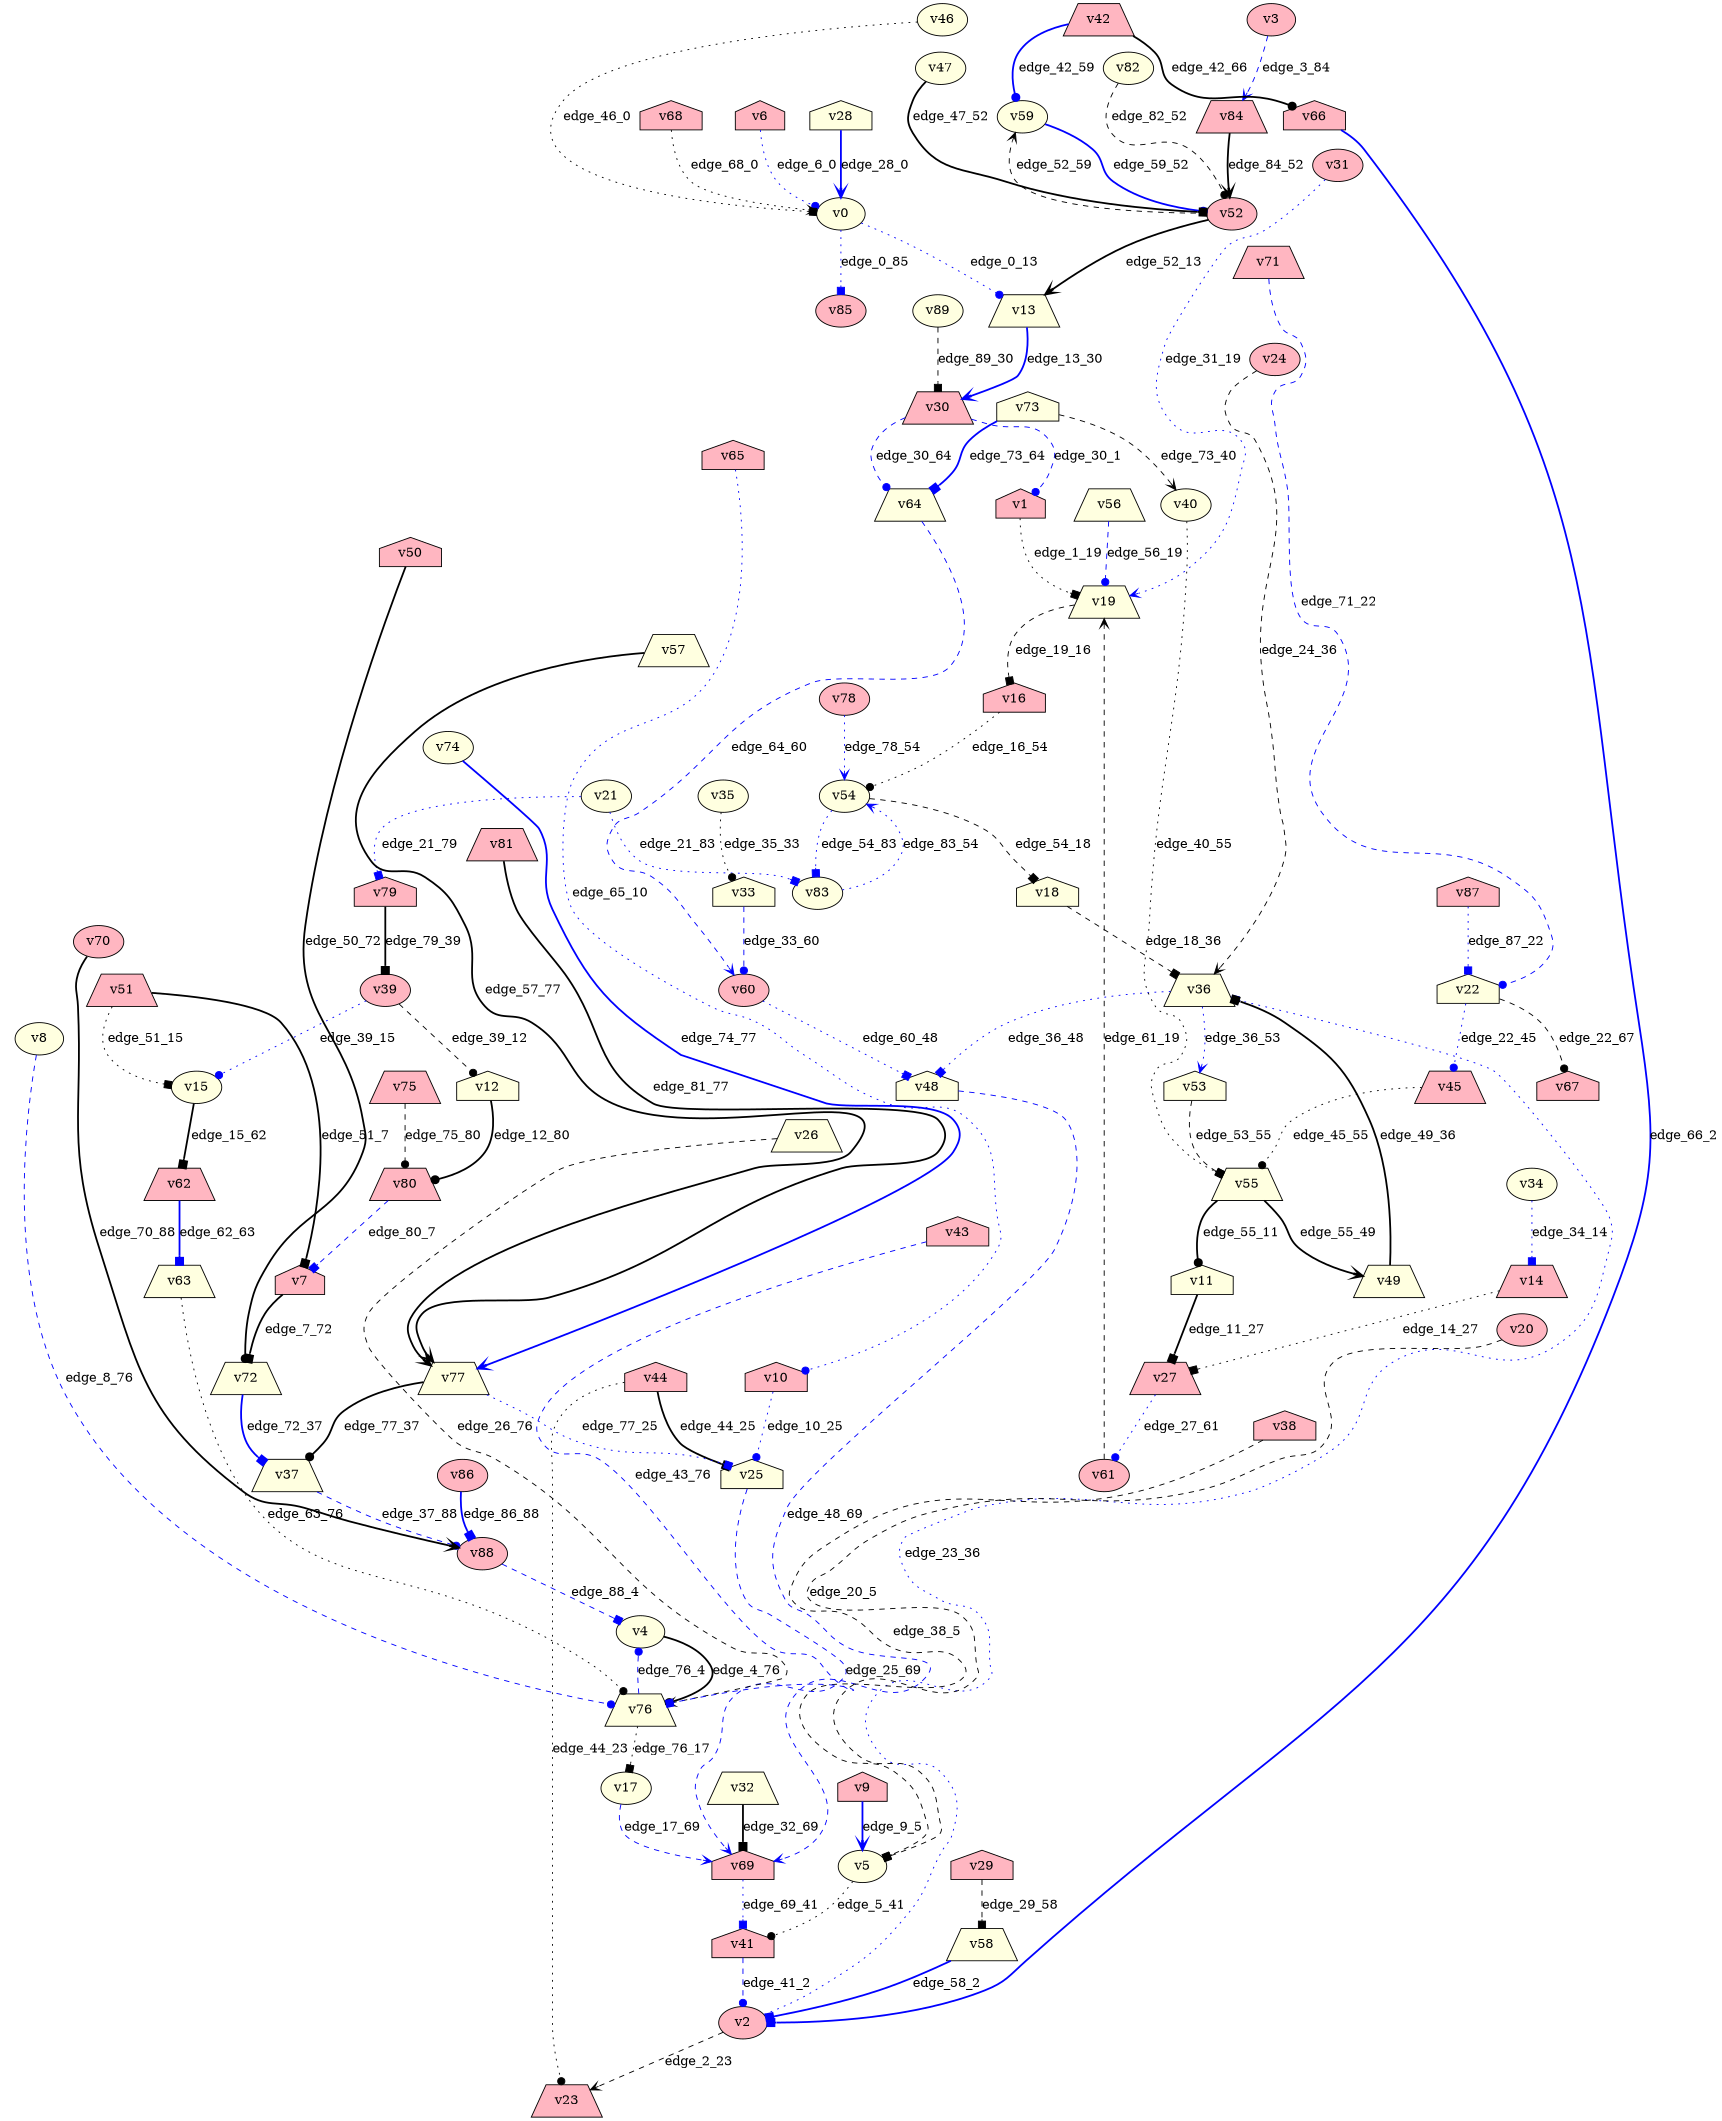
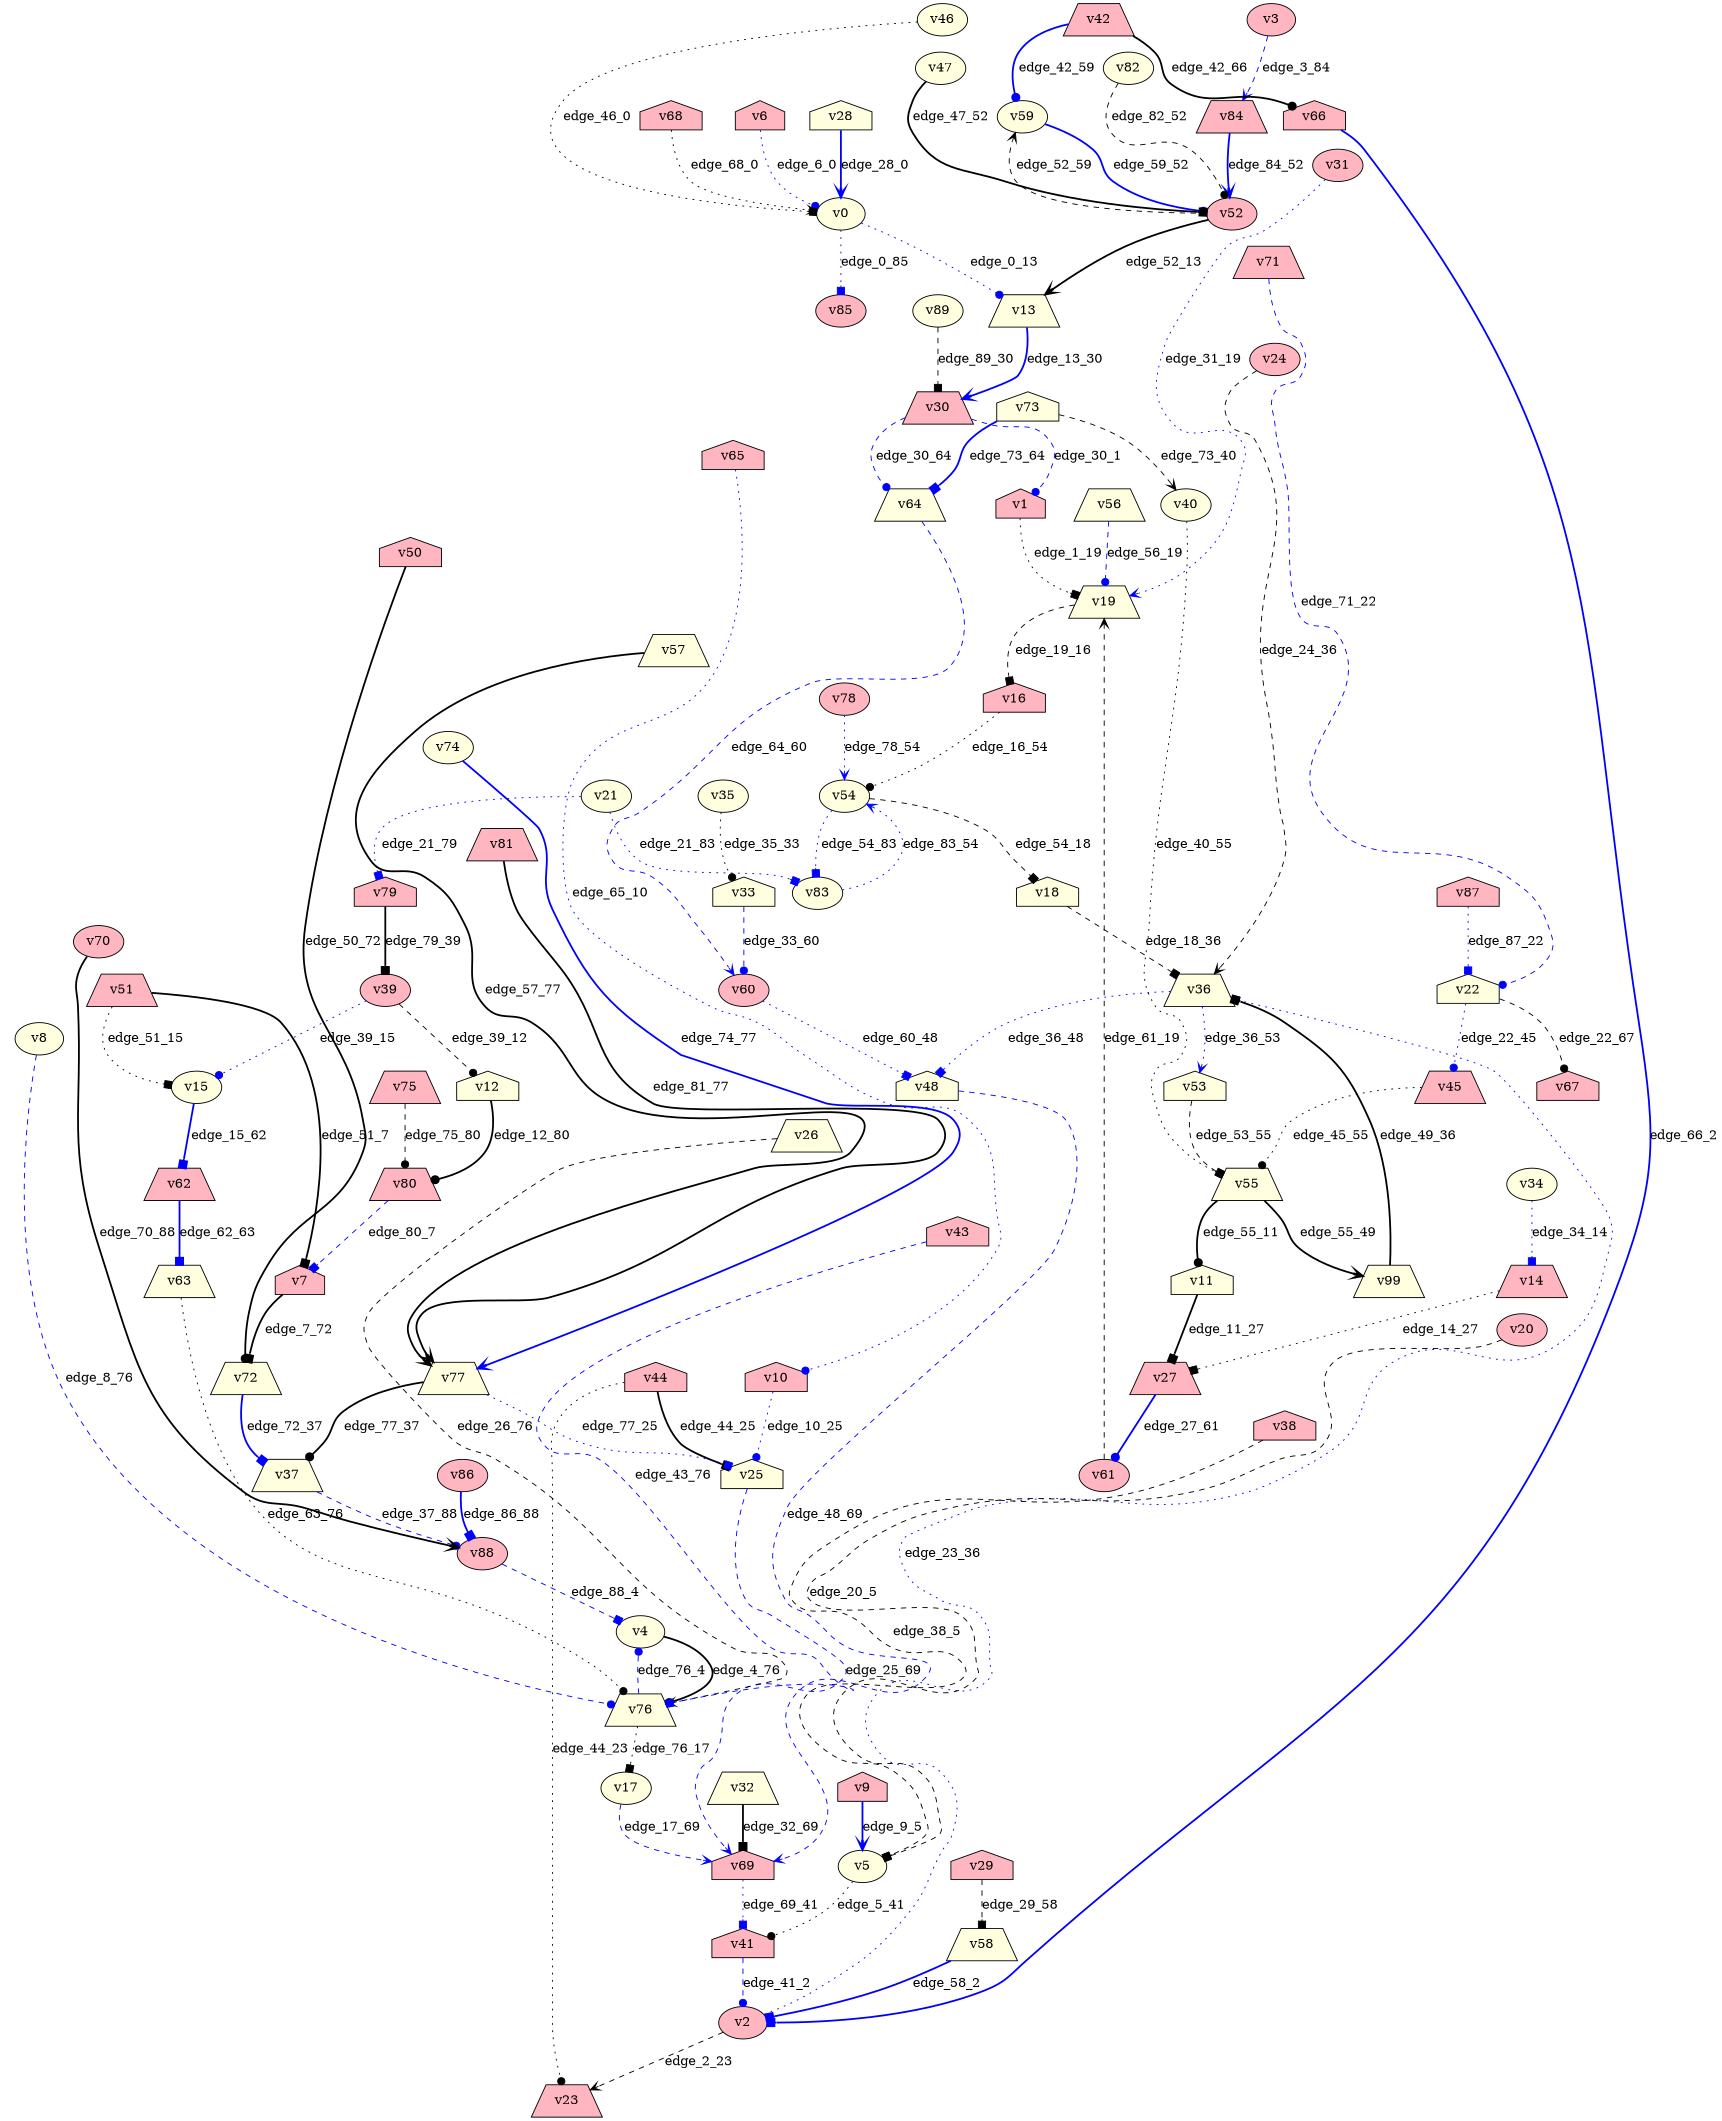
(1228, 161) -> (1228, 161)
(189, 1131) -> (189, 1131)
(1389, 1281) -> (1389, 1281)
(1136, 1424) -> (1136, 1424)
